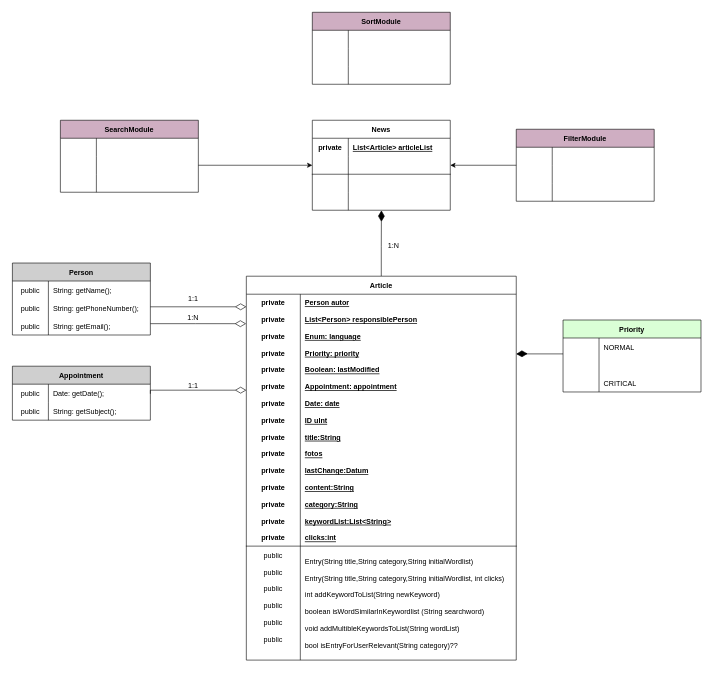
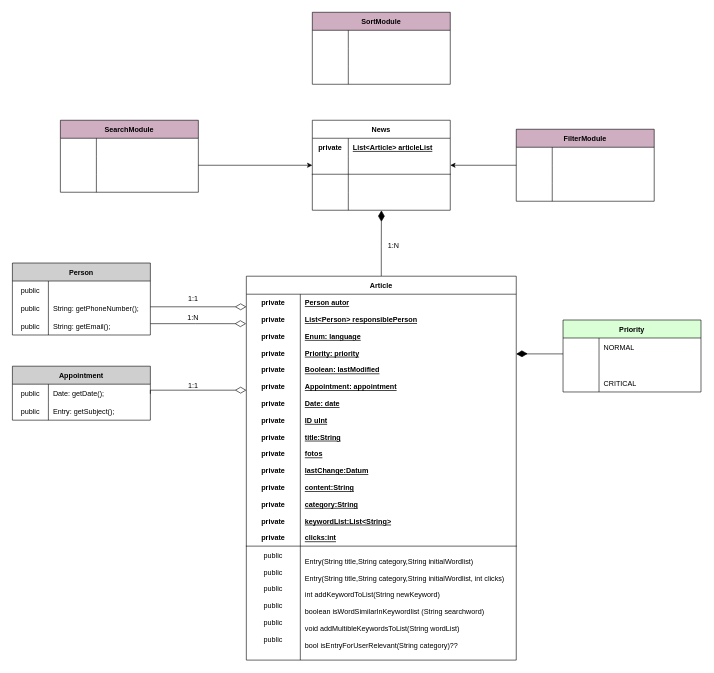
(99, 290) -> none
(91, 412) -> (90, 412)
